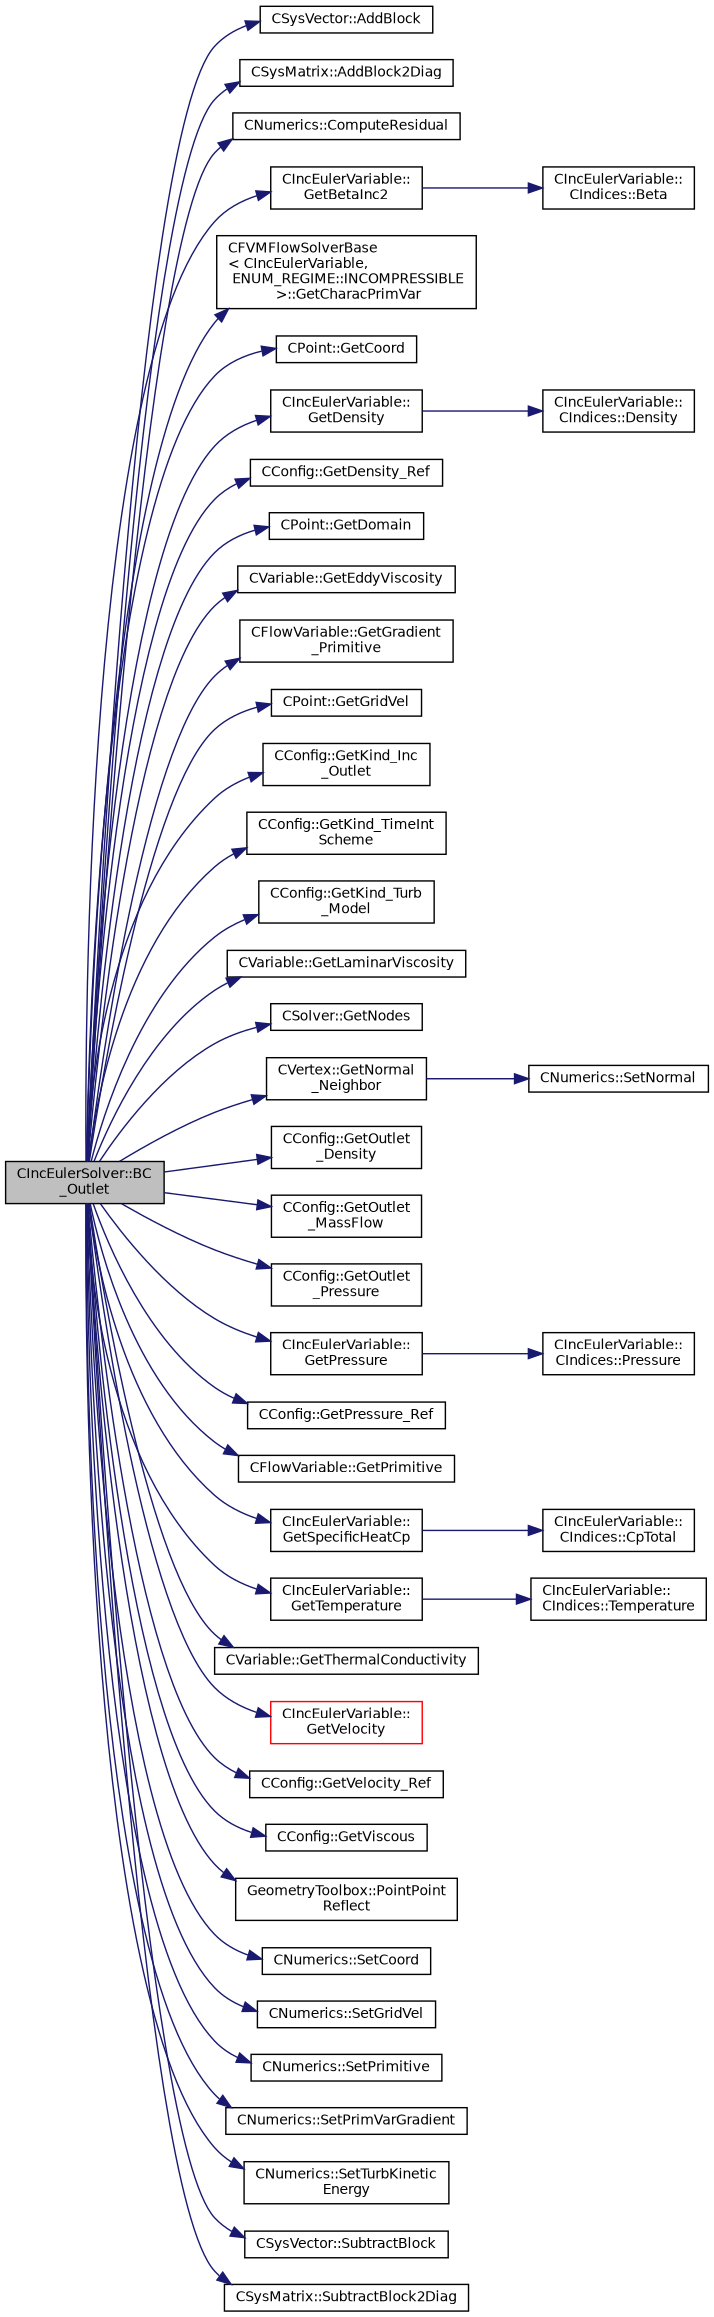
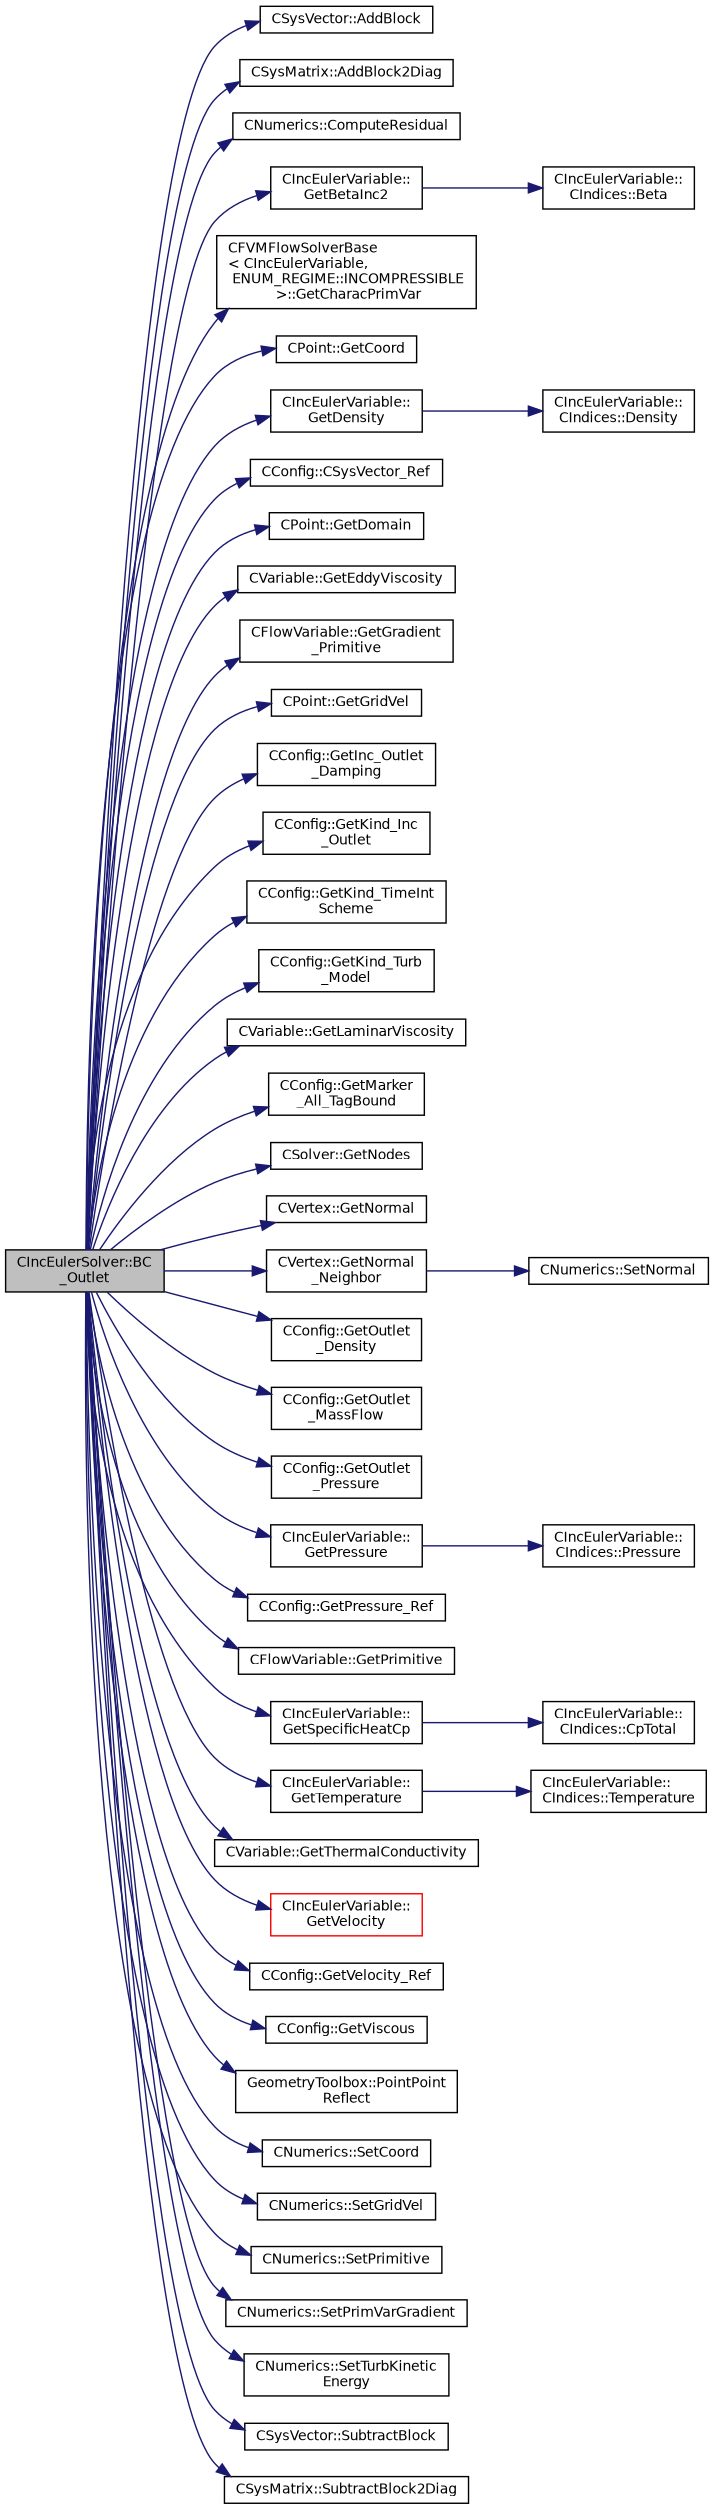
(346, 473) -> (346, 473)
none -> (346, 765)
none -> (346, 1094)
none -> (346, 1209)
